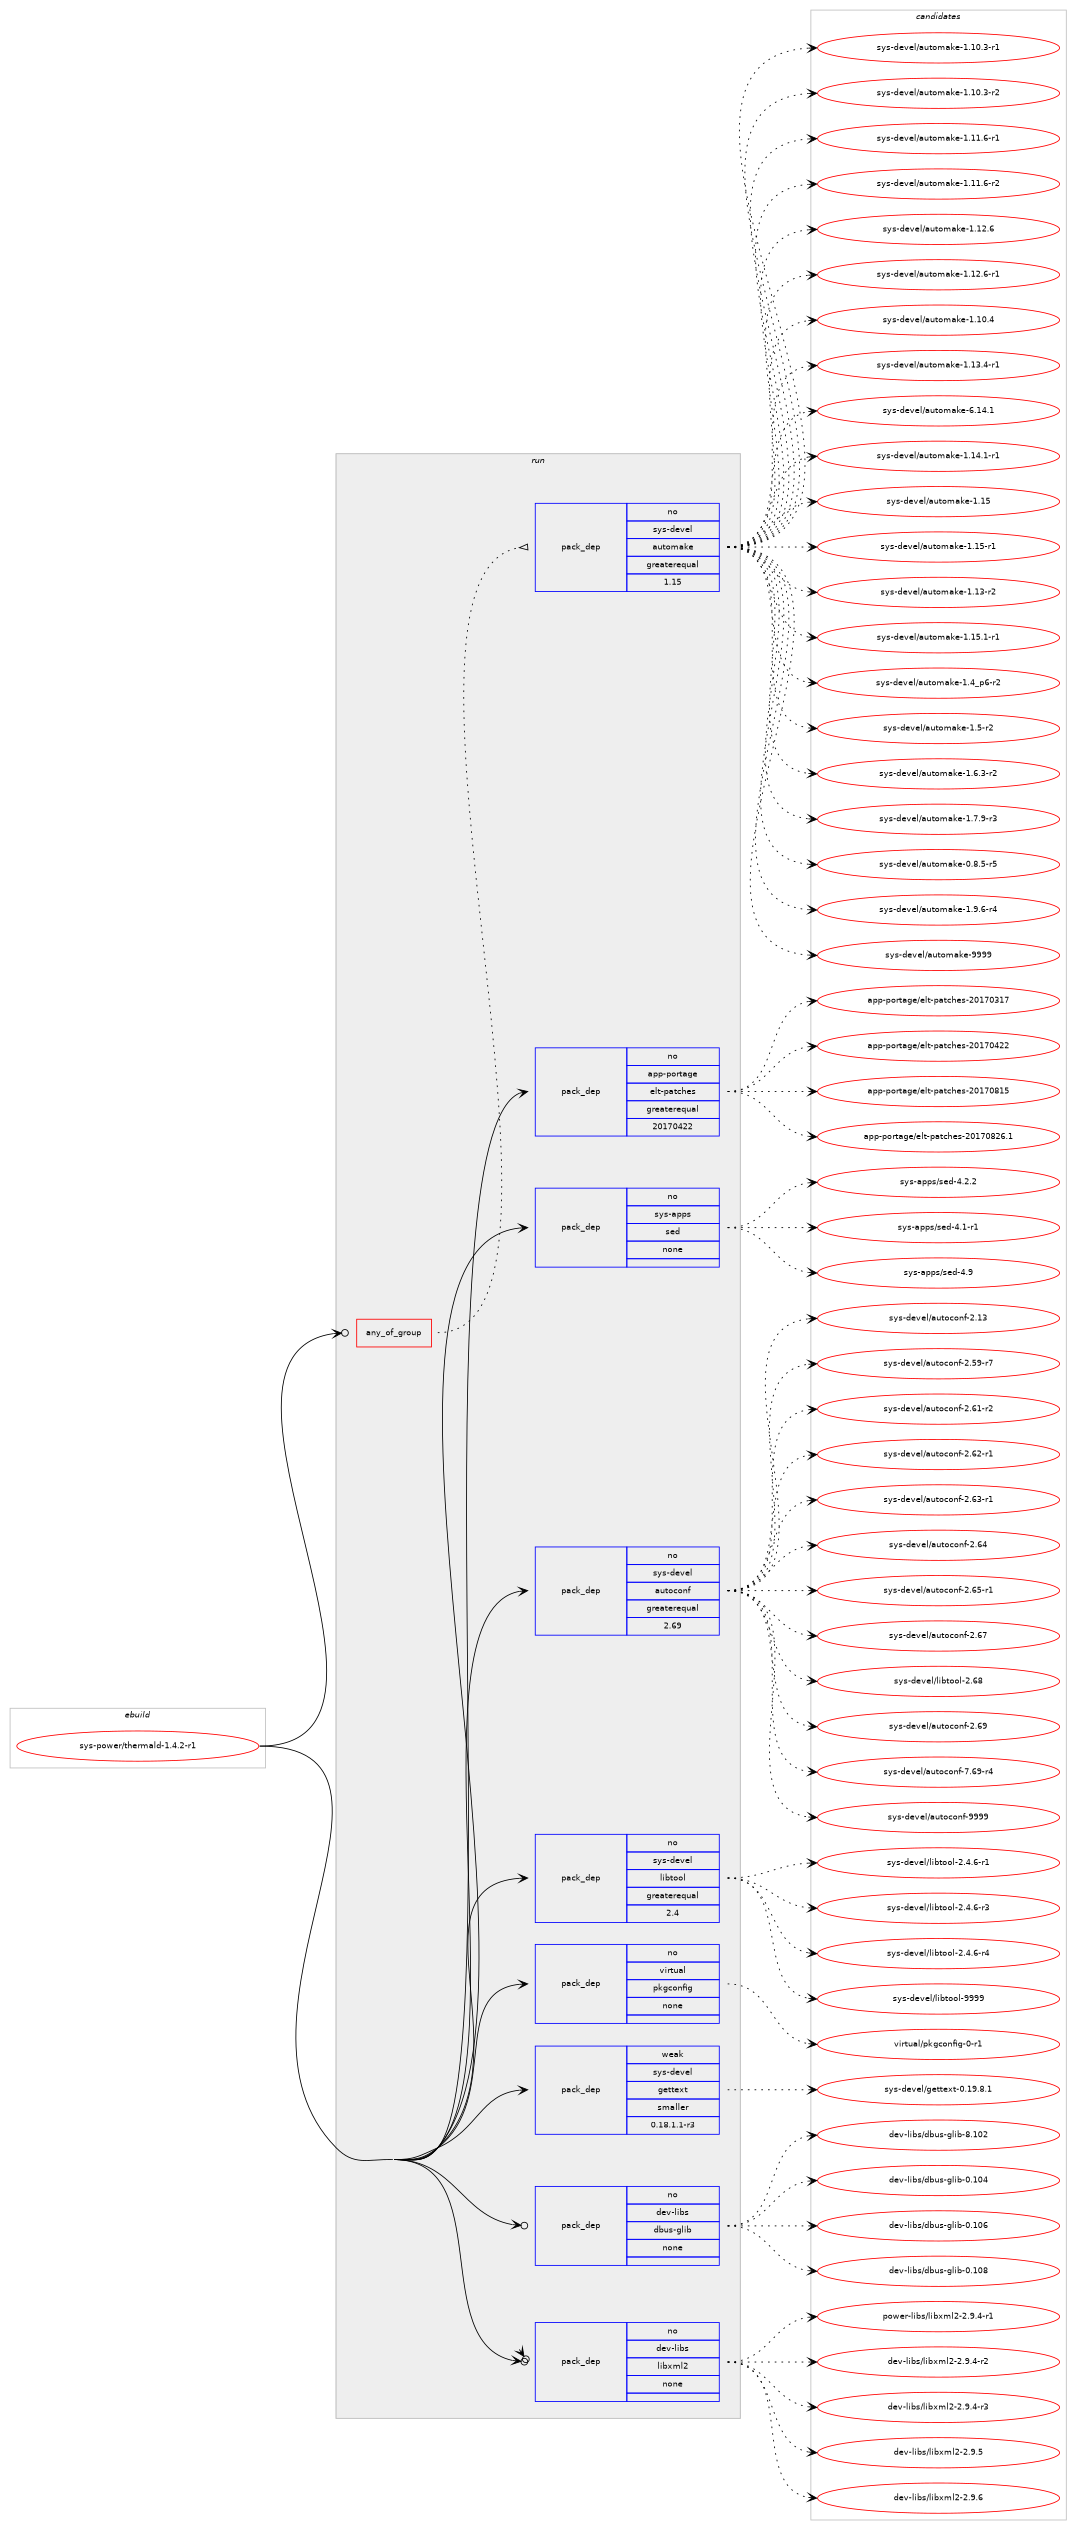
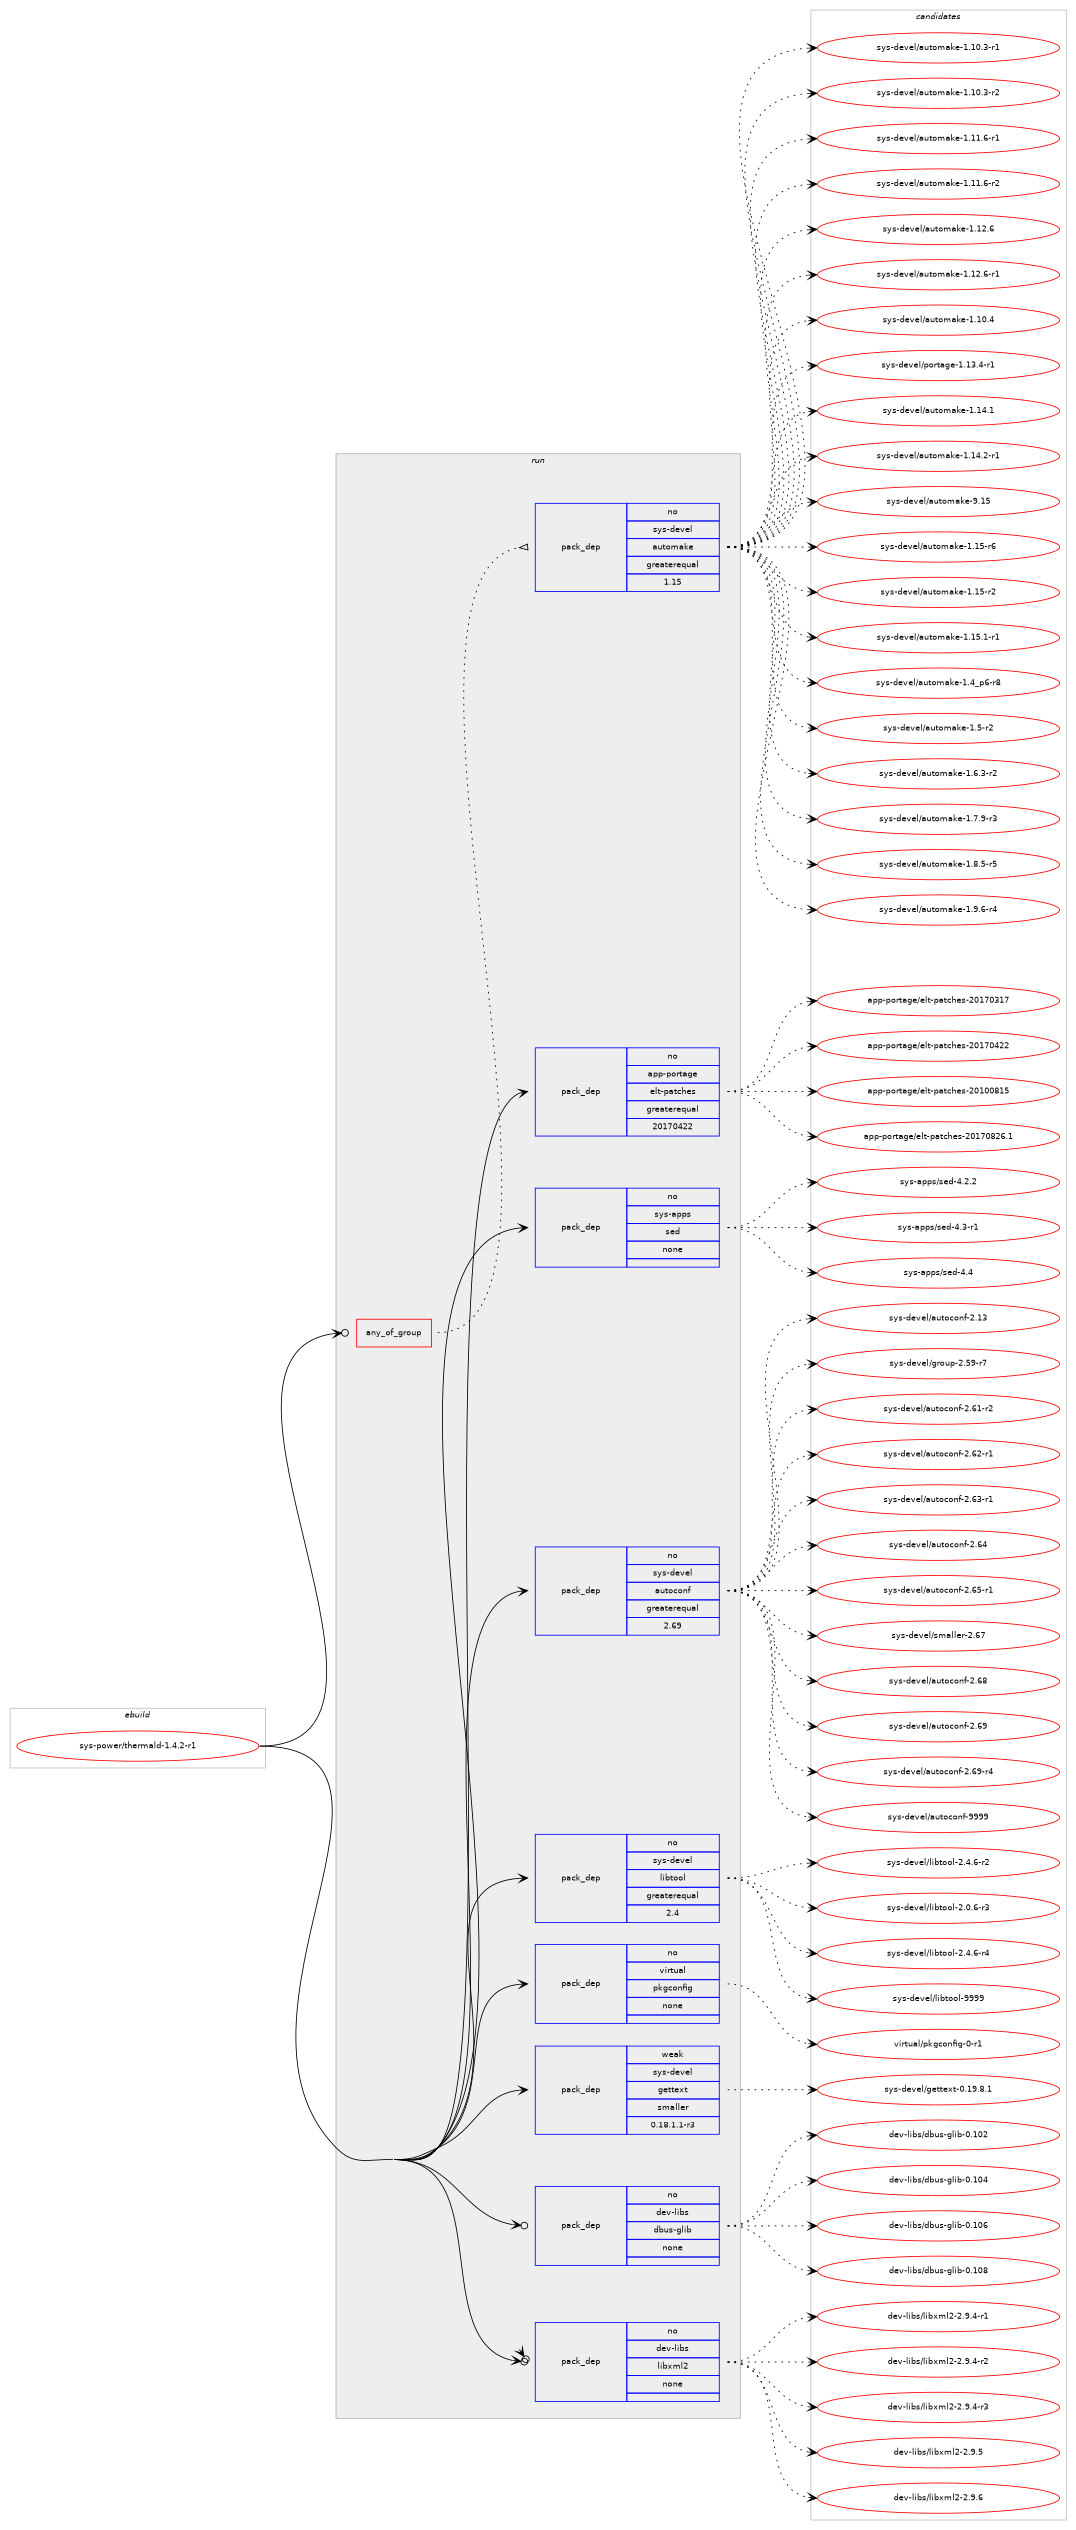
(939, 366) -> (939, 366)
(939, 411) -> (939, 411)
(939, 456) -> (939, 456)
(939, 502) -> (939, 502)
(939, 547) -> (939, 547)
(939, 592) -> (939, 592)
(939, 683) -> (939, 683)
(939, 865) -> (939, 865)
(939, 955) -> none
(939, 1092) -> (939, 1092)
(939, 1228) -> (939, 1228)
(939, 1273) -> (939, 1273)
(939, 1364) -> (939, 1364)
(939, 1636) -> (939, 1636)
(939, 1681) -> (939, 1681)
(939, 1772) -> (939, 1772)
(939, 1863) -> (939, 1863)
(939, 1908) -> (939, 1908)
(939, 2135) -> (939, 2135)
(939, 2317) -> (939, 2317)
